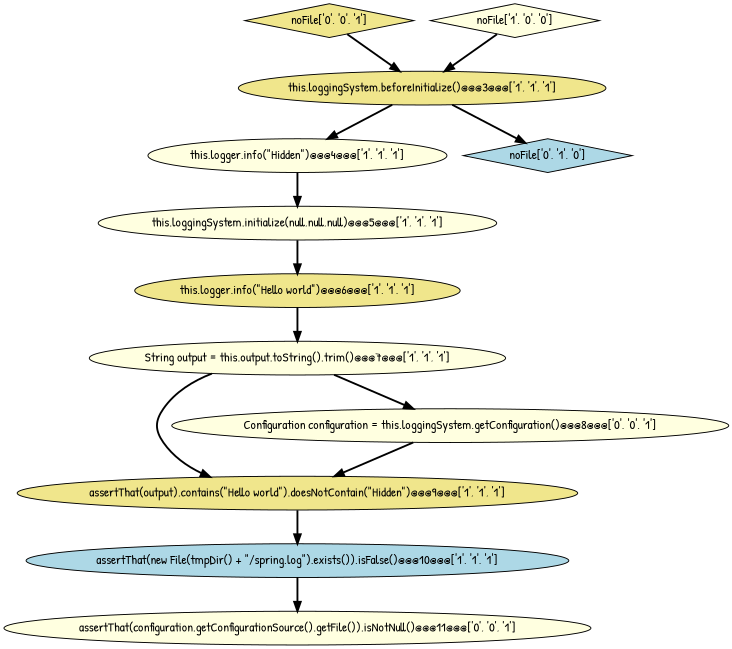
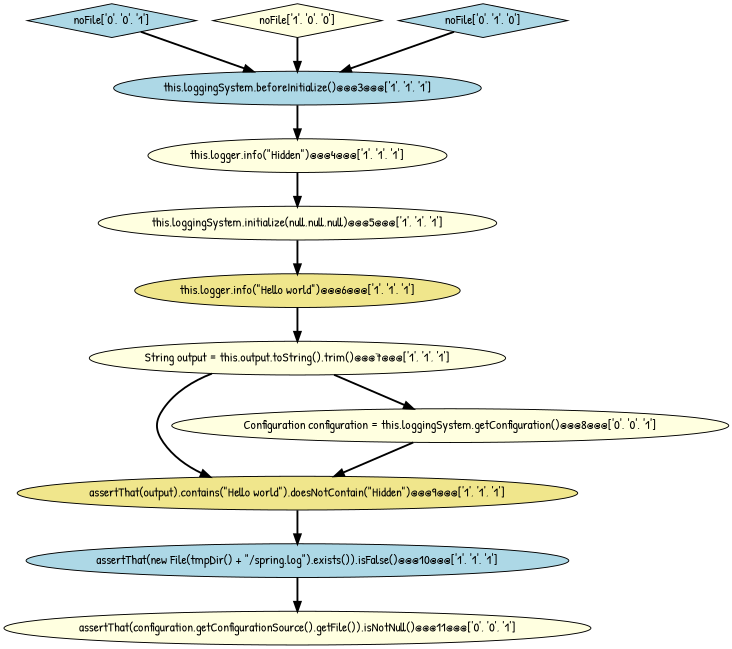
(329, 21) -> (112, 21)
(422, 88) -> (297, 88)
(485, 122) -> (402, 50)
